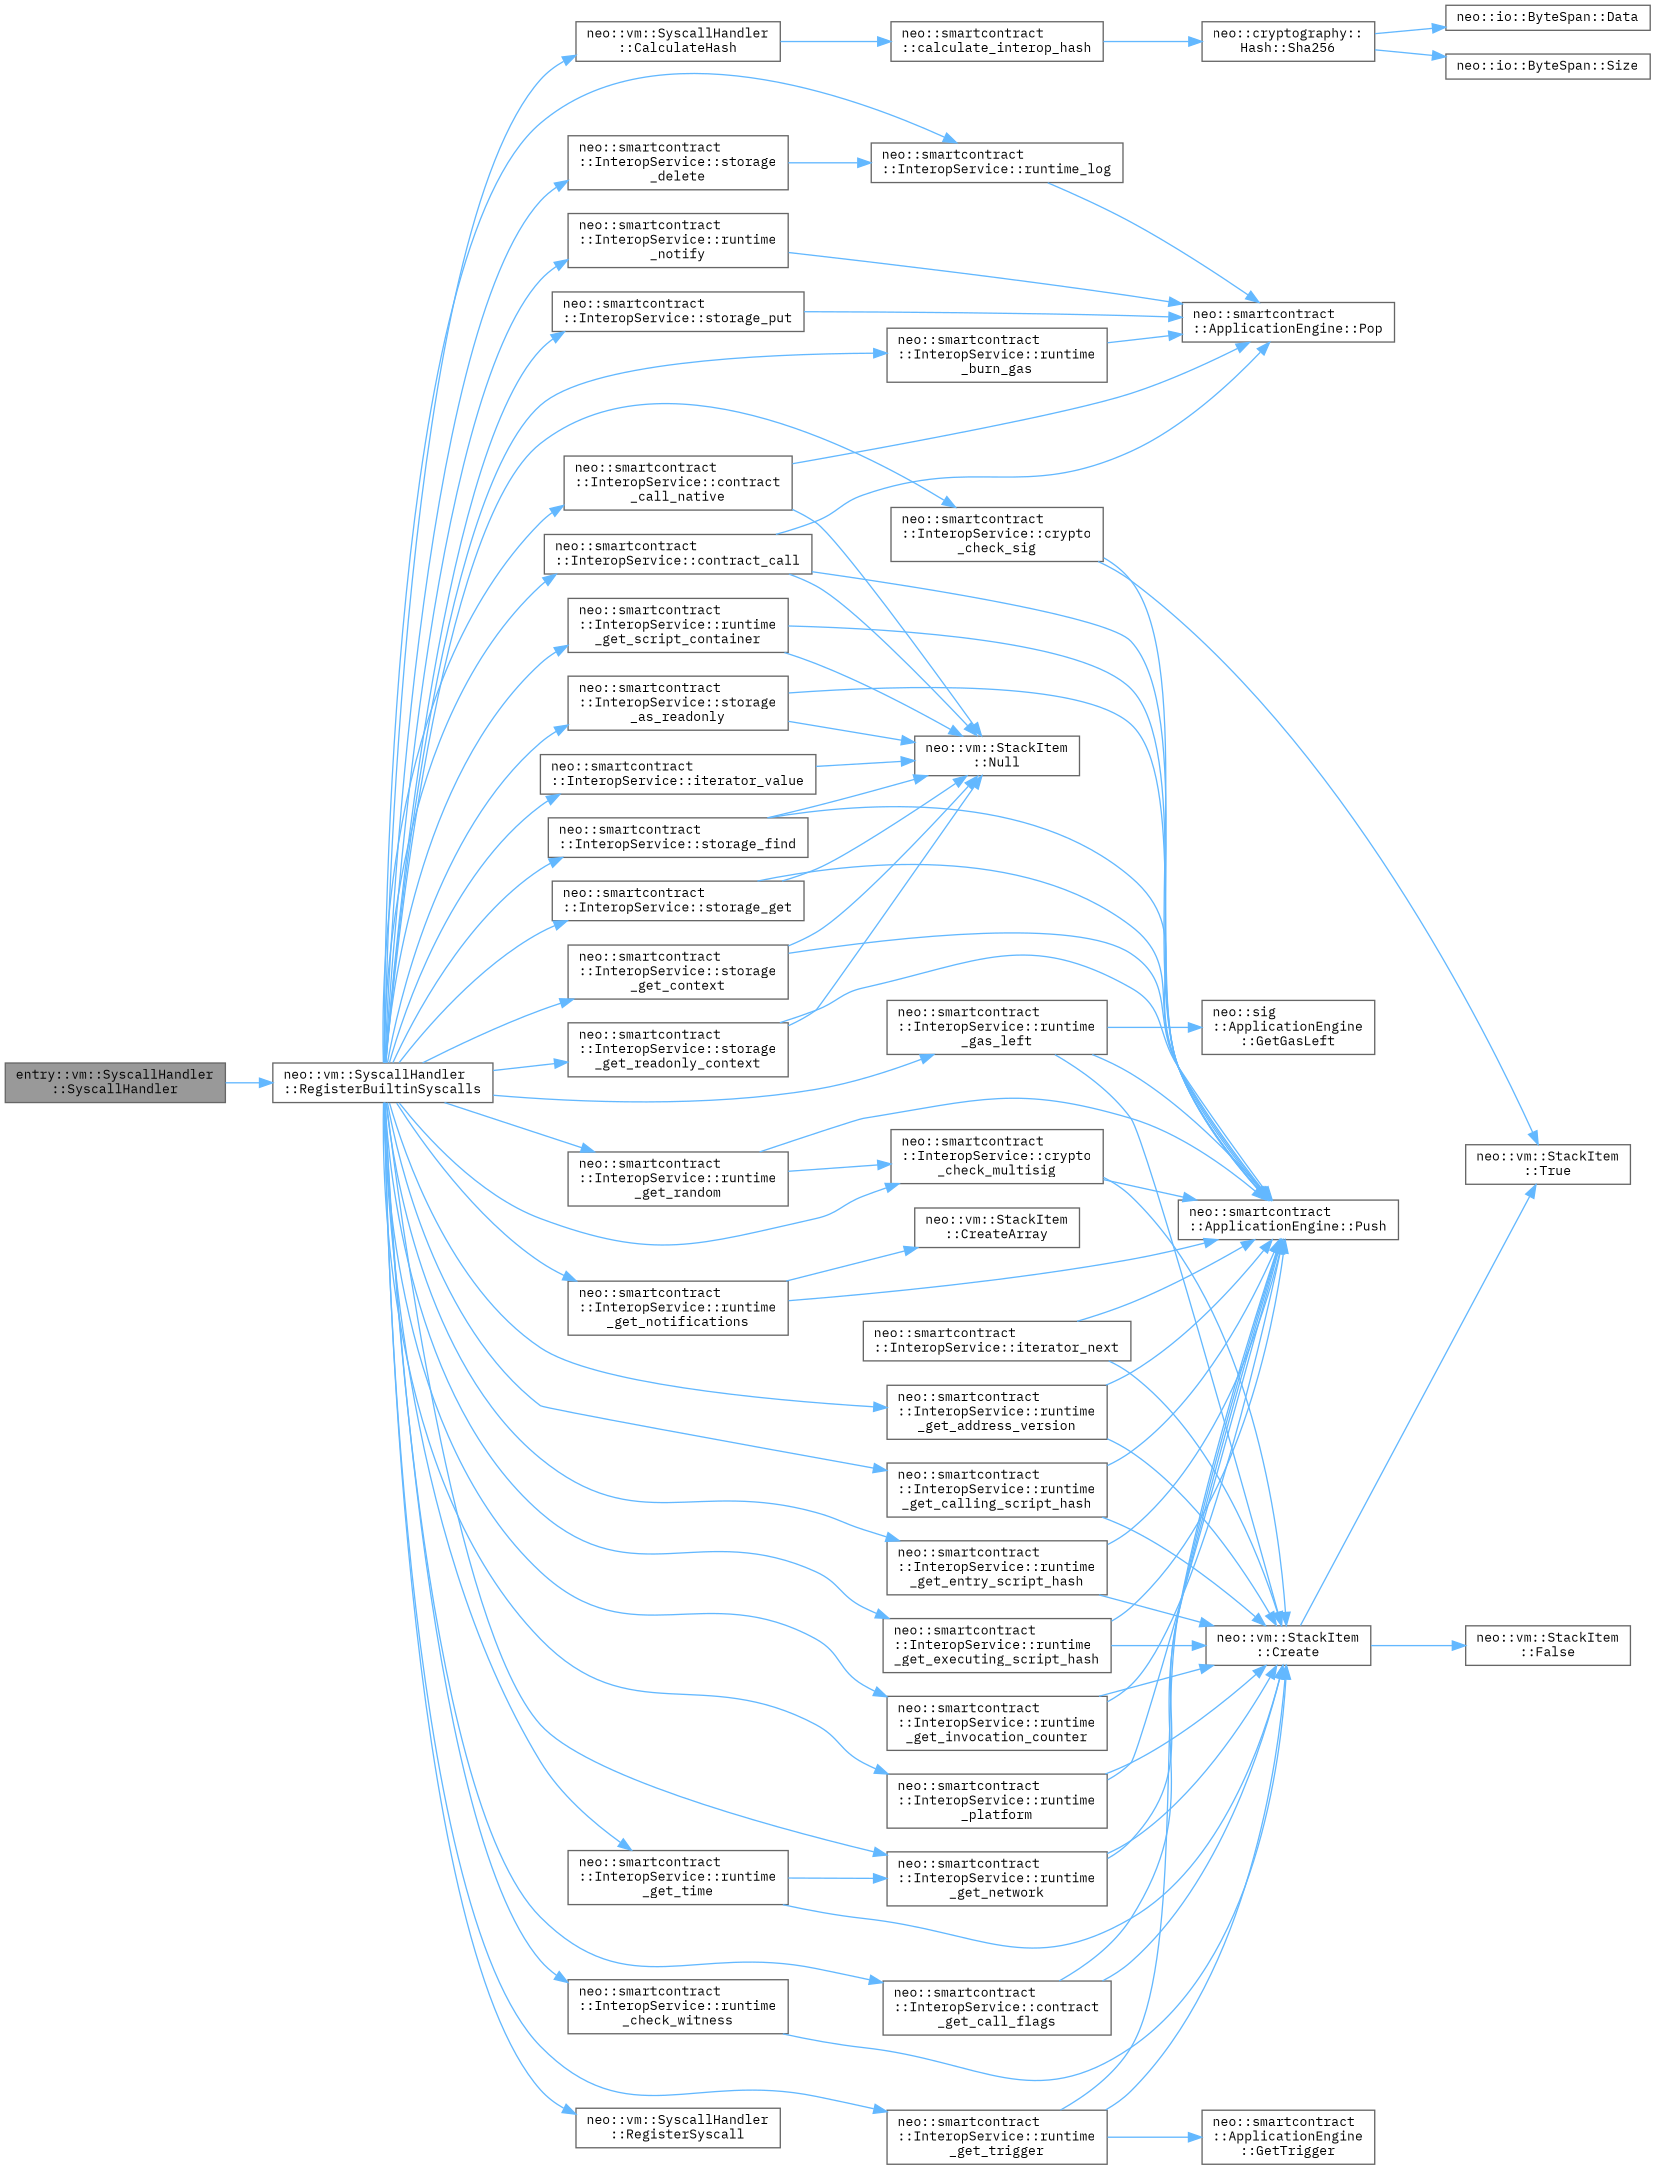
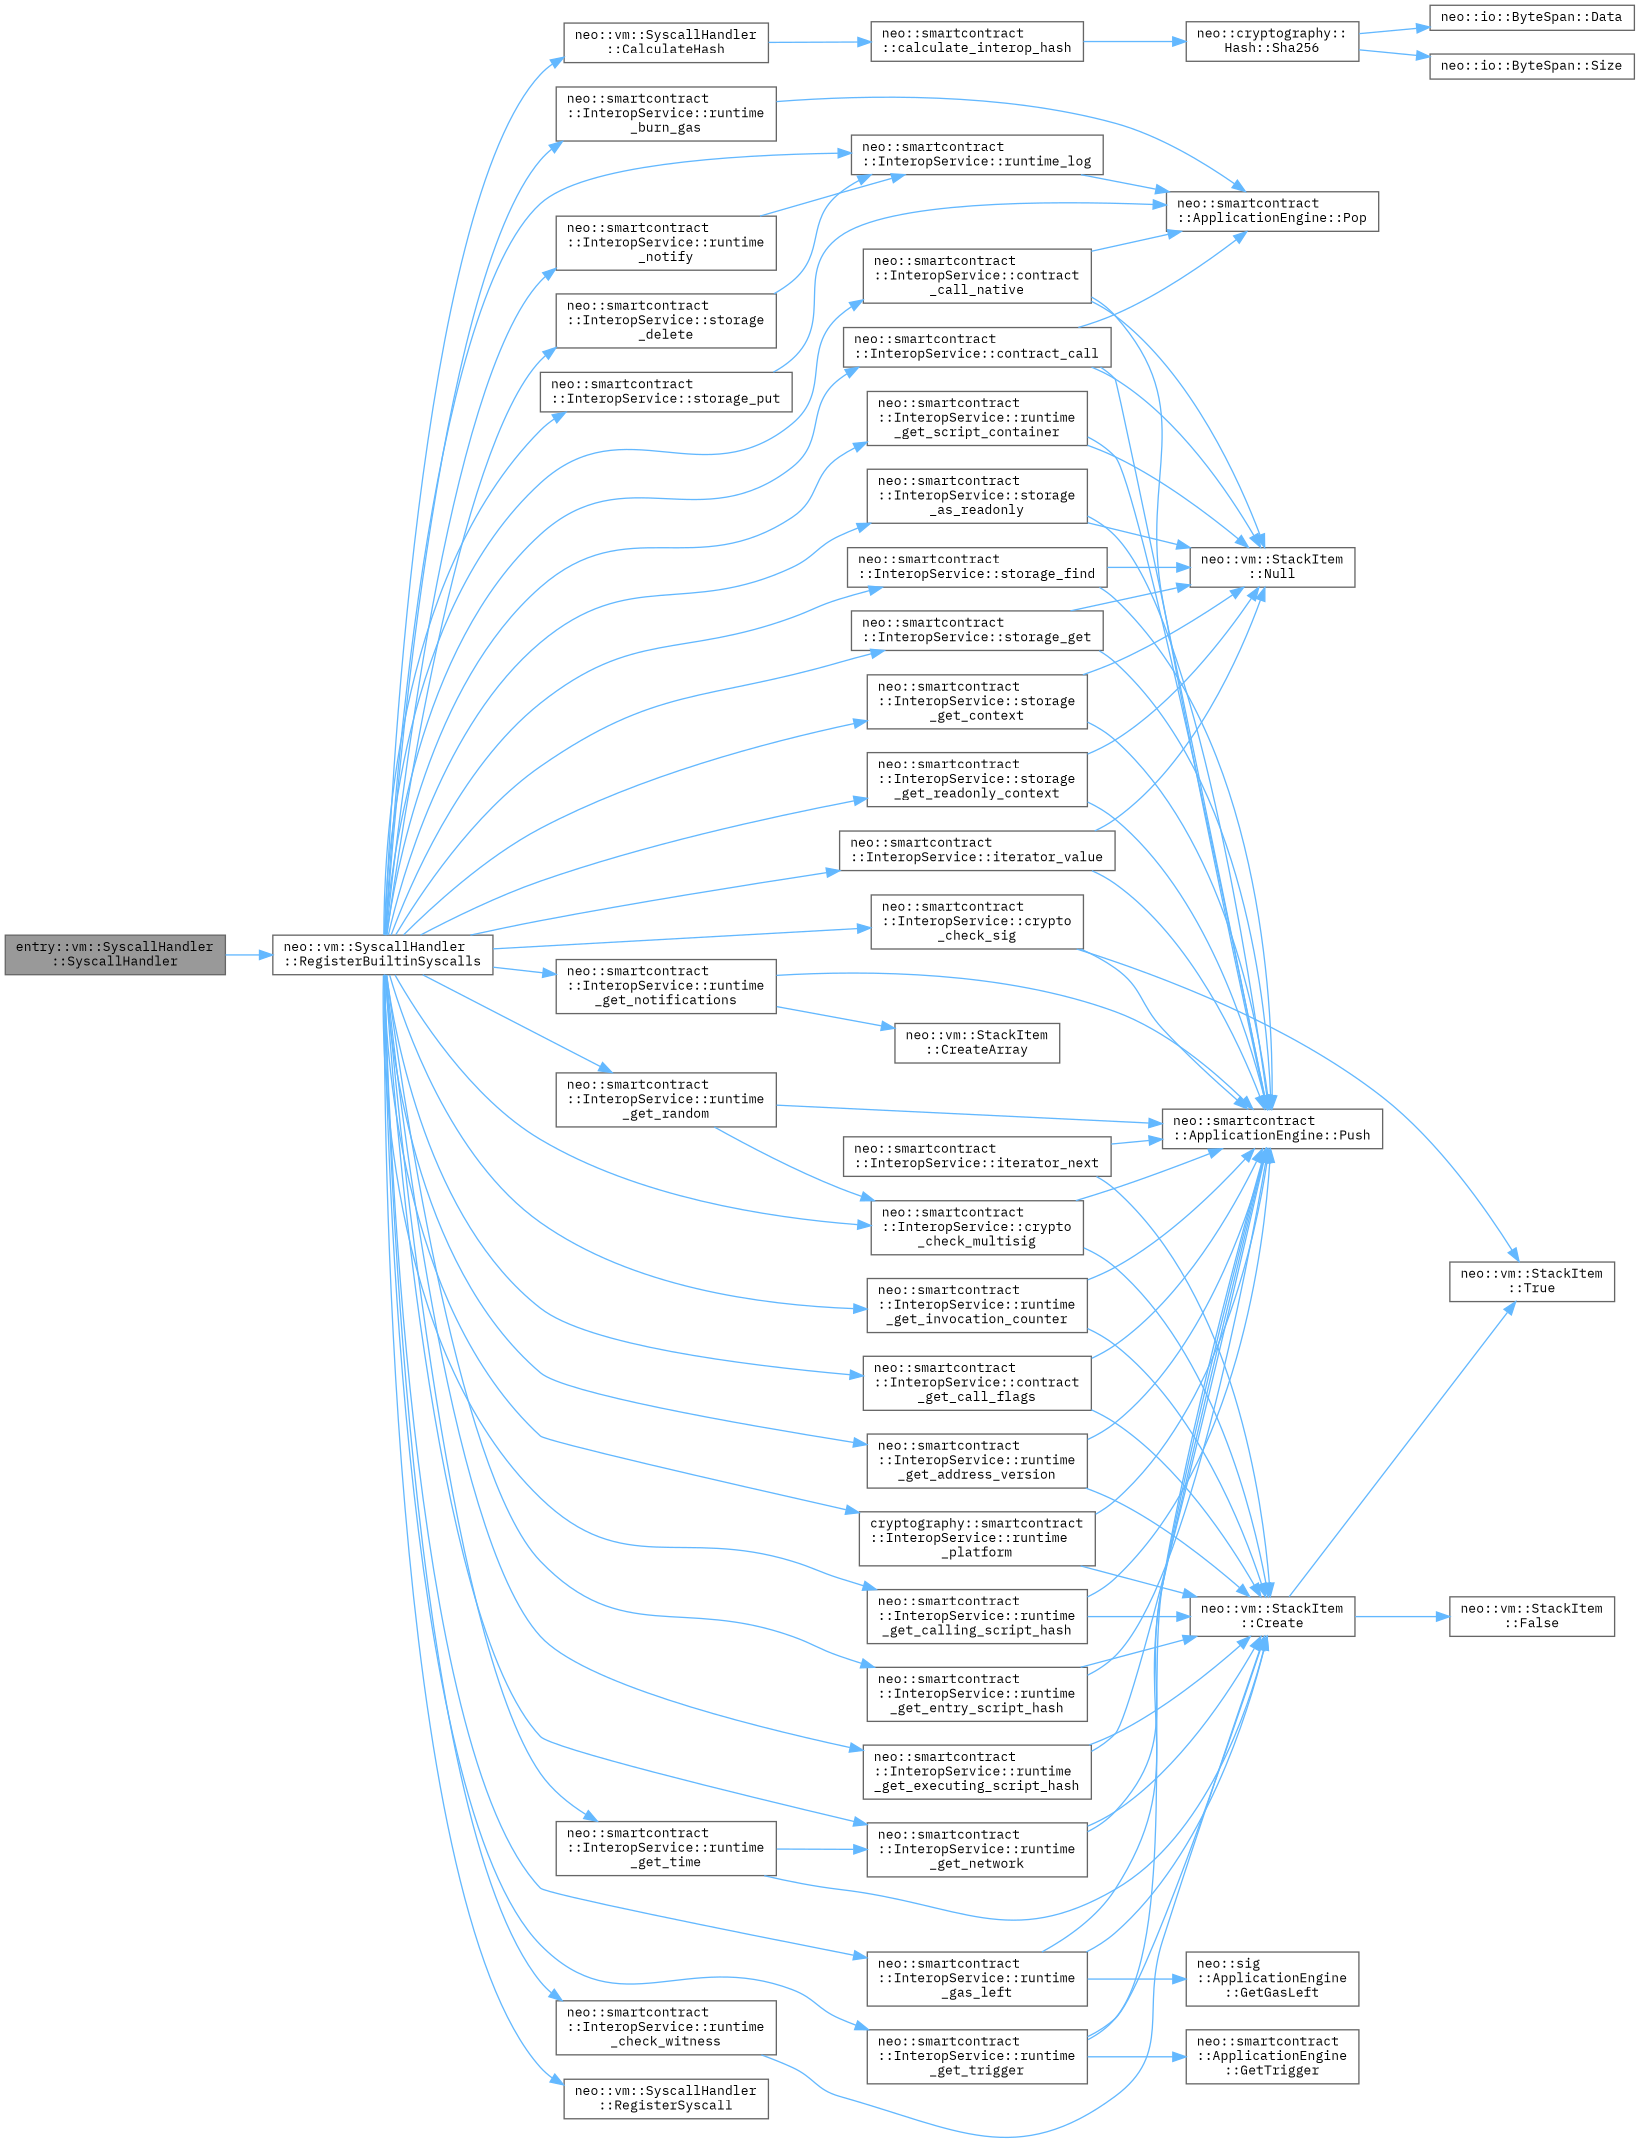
(979, 275) -> (823, 198)
none -> (1157, 523)
none -> (1194, 969)
(997, 1801) -> (977, 1539)
